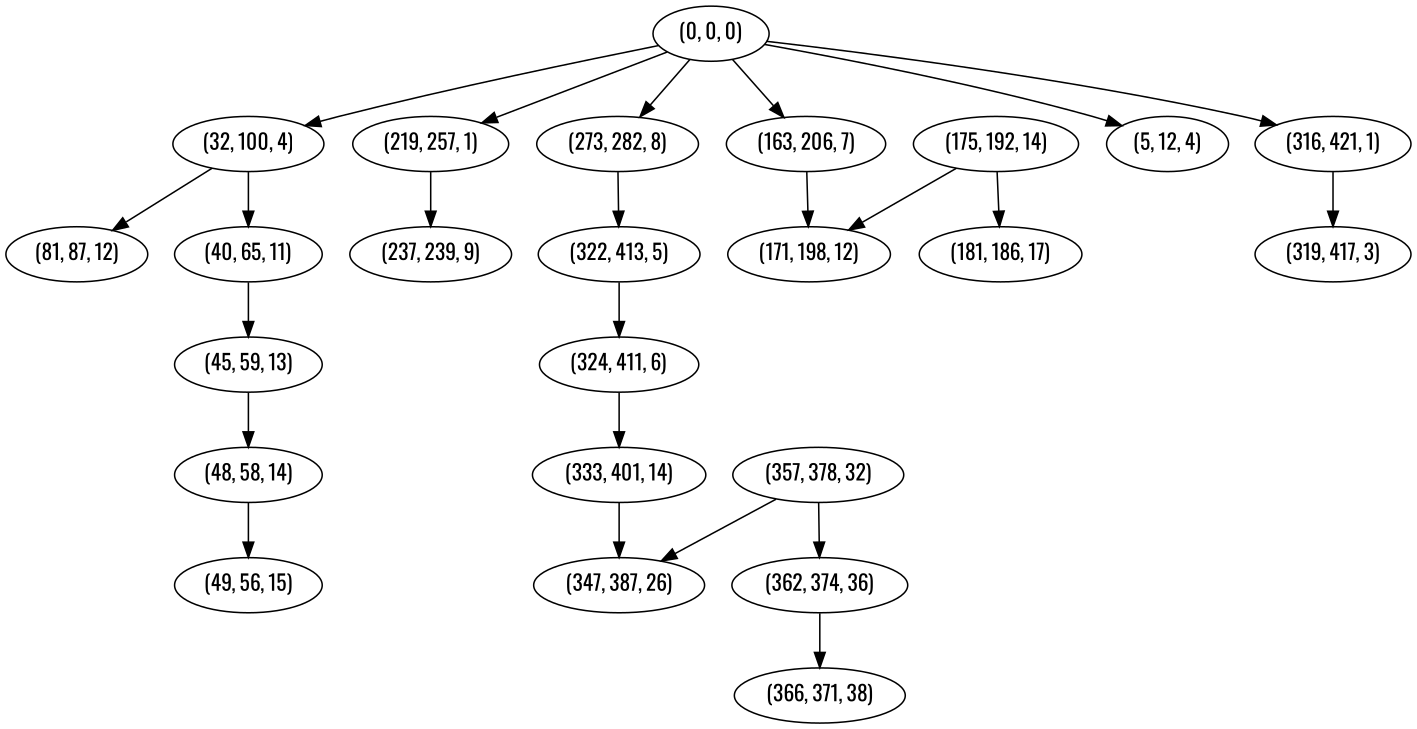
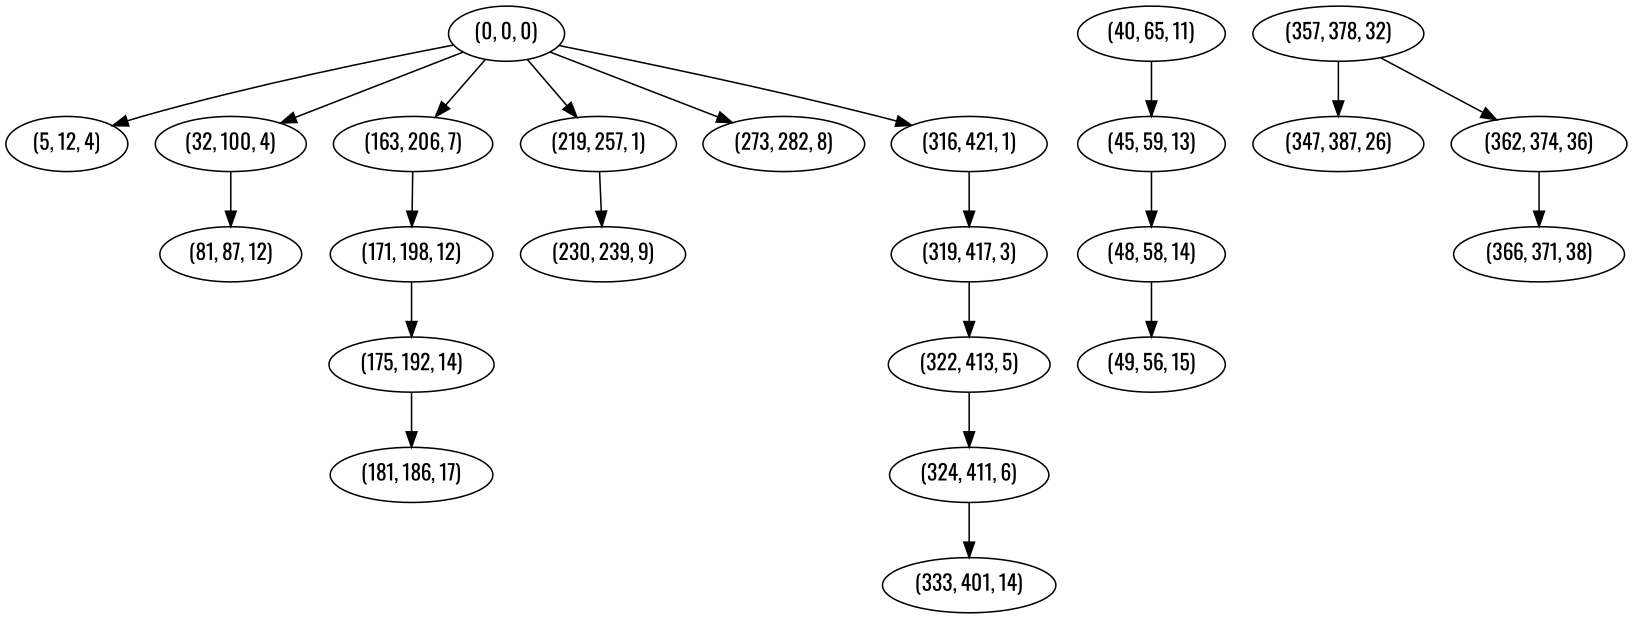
(248, 192) -> none
(618, 192) -> (969, 302)
(909, 195) -> (412, 302)
(431, 254) -> (603, 254)
(619, 523) -> none
